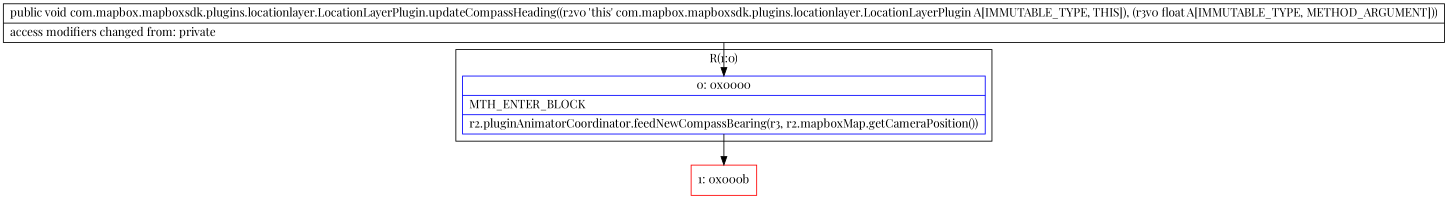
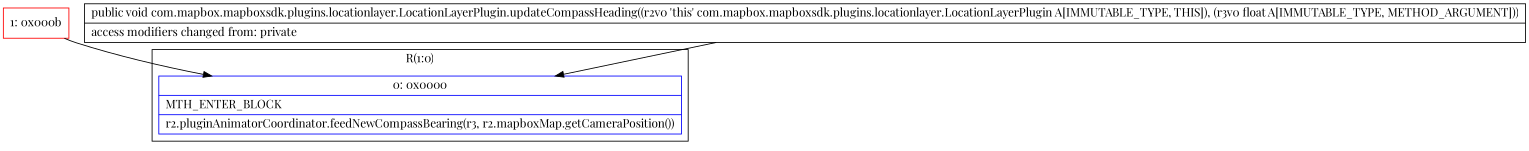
(724, 146) -> (133, 59)
